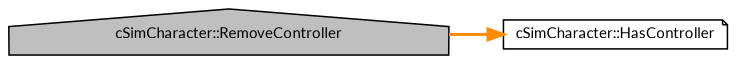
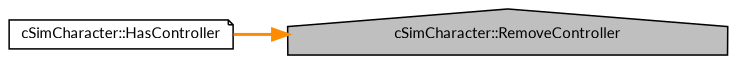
(468, 34) -> (253, 34)
